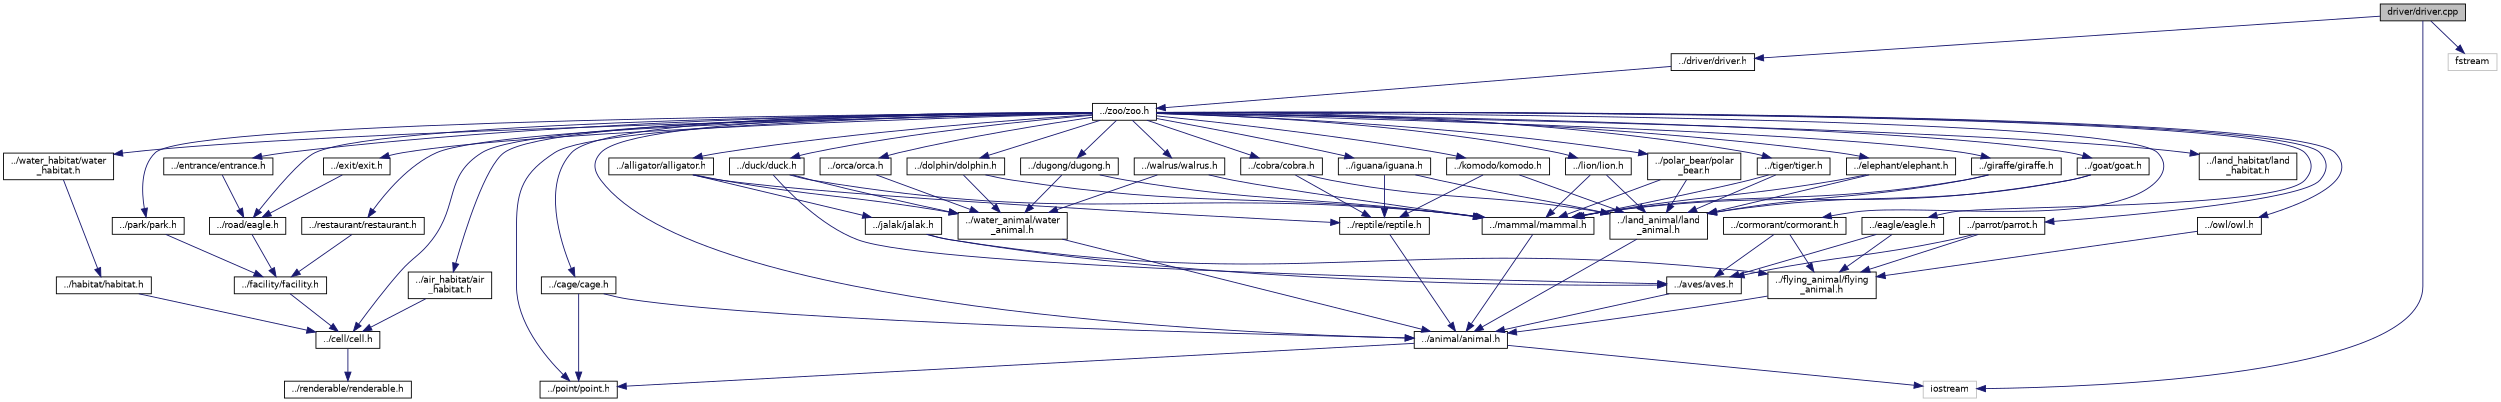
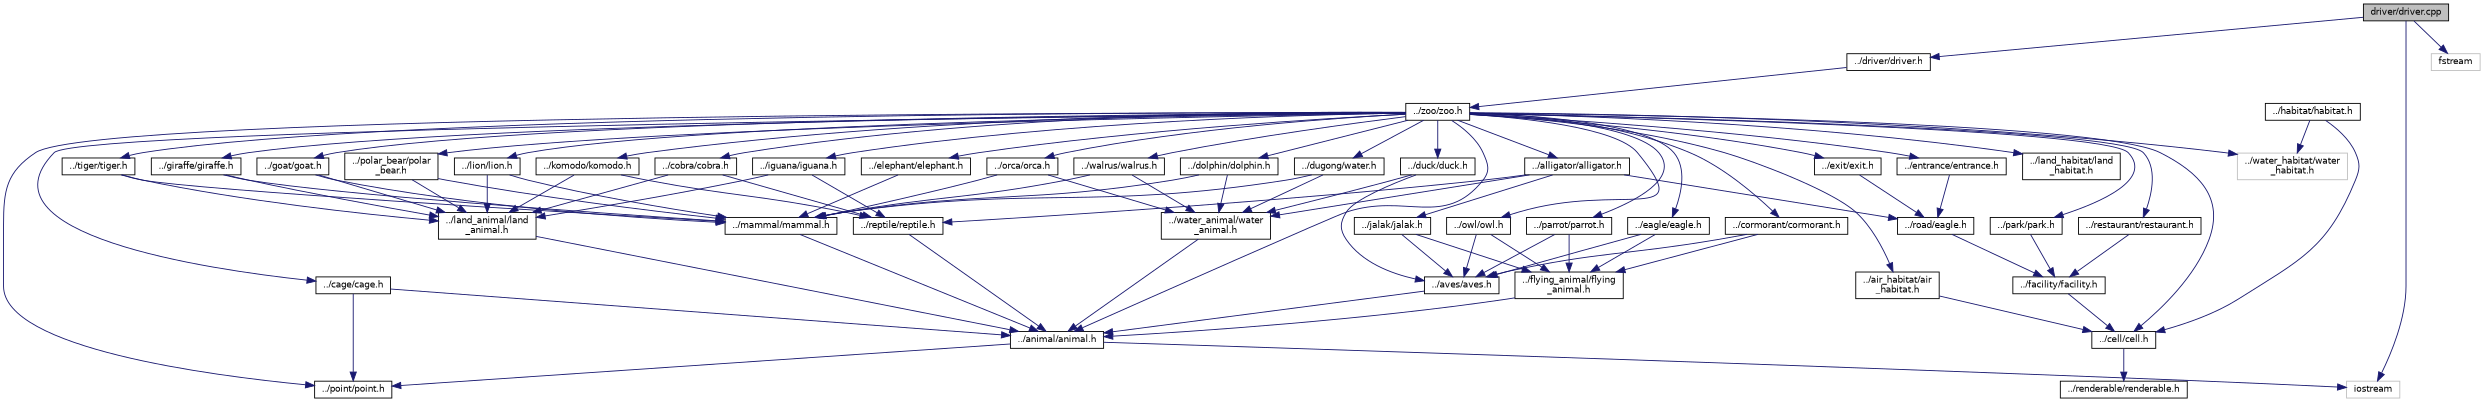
(662, 121) -> (1743, 194)
(59, 166) -> (2292, 166)
(1069, 166) -> (1339, 166)
(1793, 193) -> none
(1132, 204) -> (912, 196)
(81, 224) -> (2305, 132)
none -> (1473, 247)
